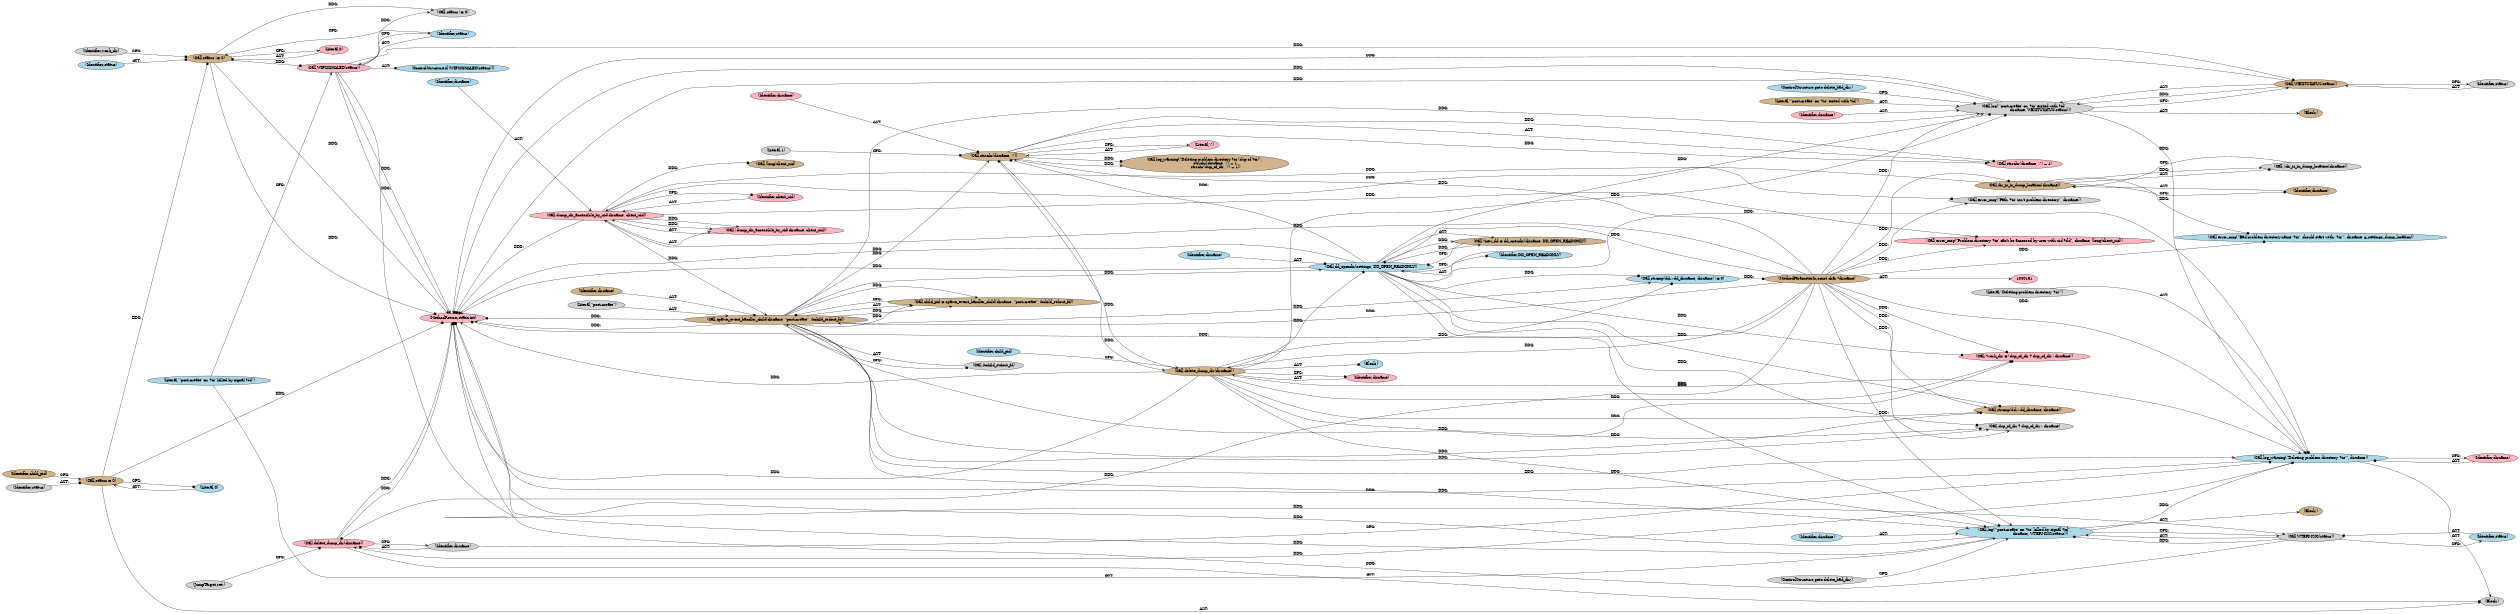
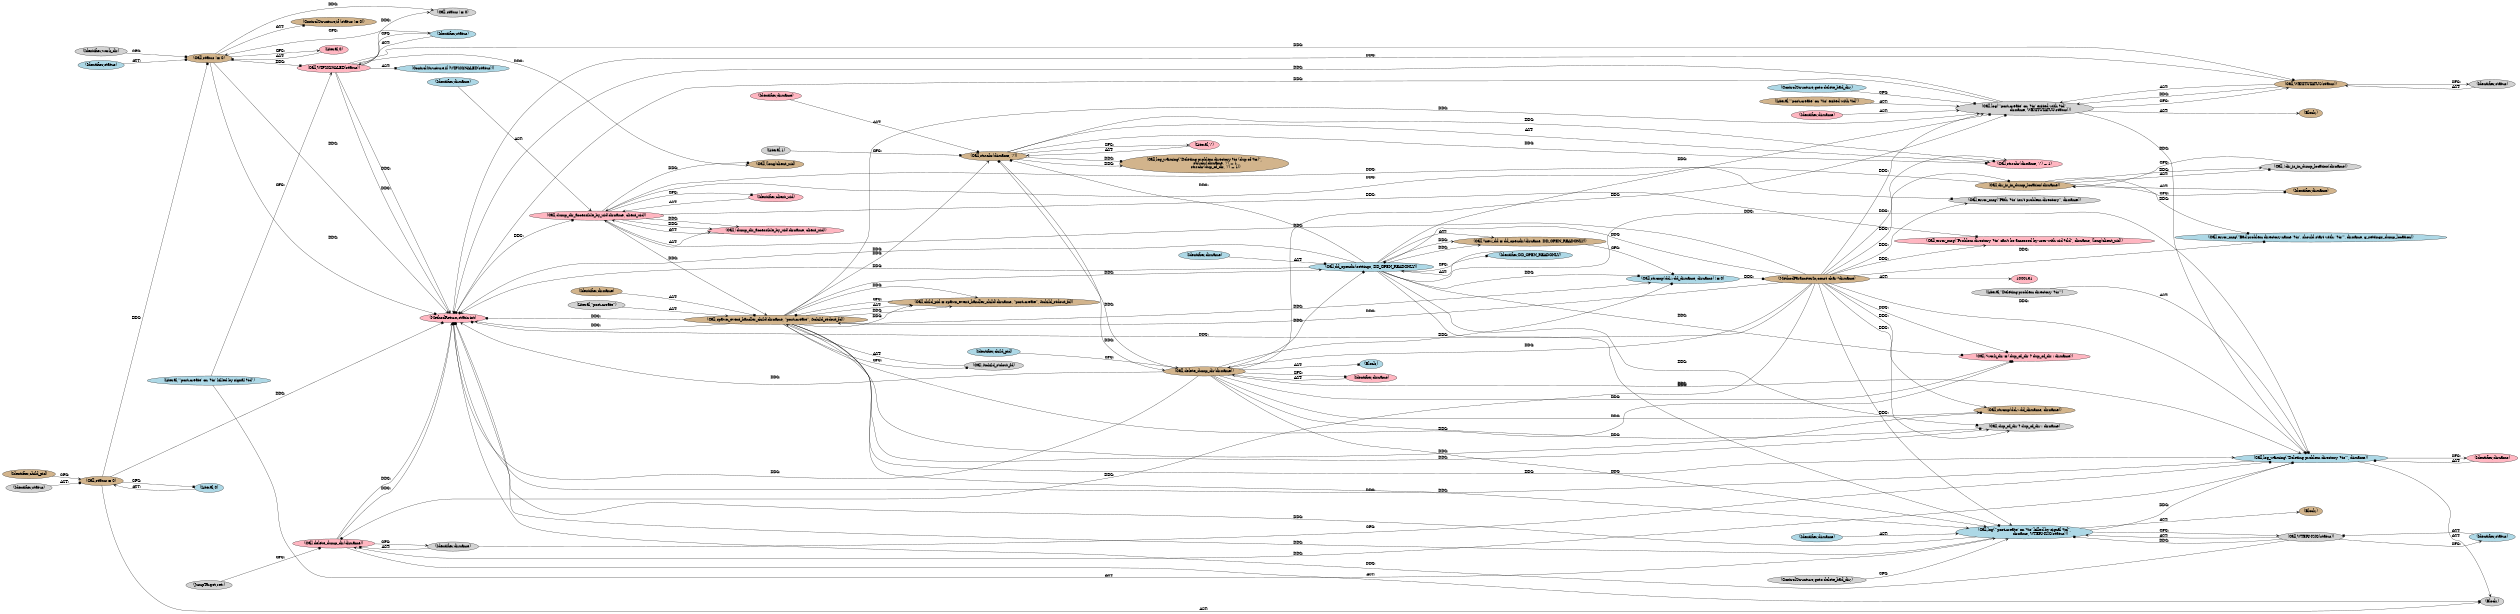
none -> (334, 22)
(1424, 184) -> (1891, 183)
(514, 256) -> (502, 253)
(1448, 256) -> (1630, 256)
(1684, 349) -> none
(1082, 509) -> (558, 81)
